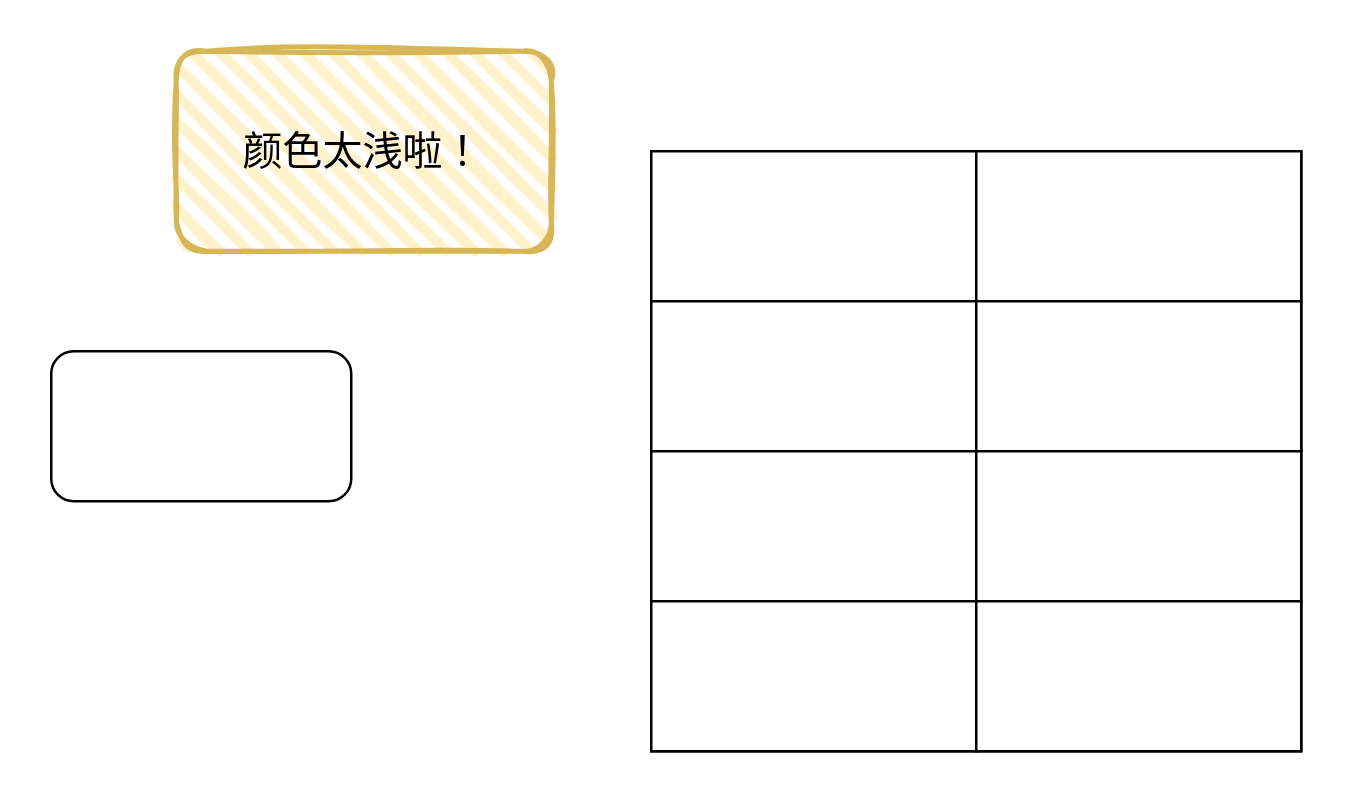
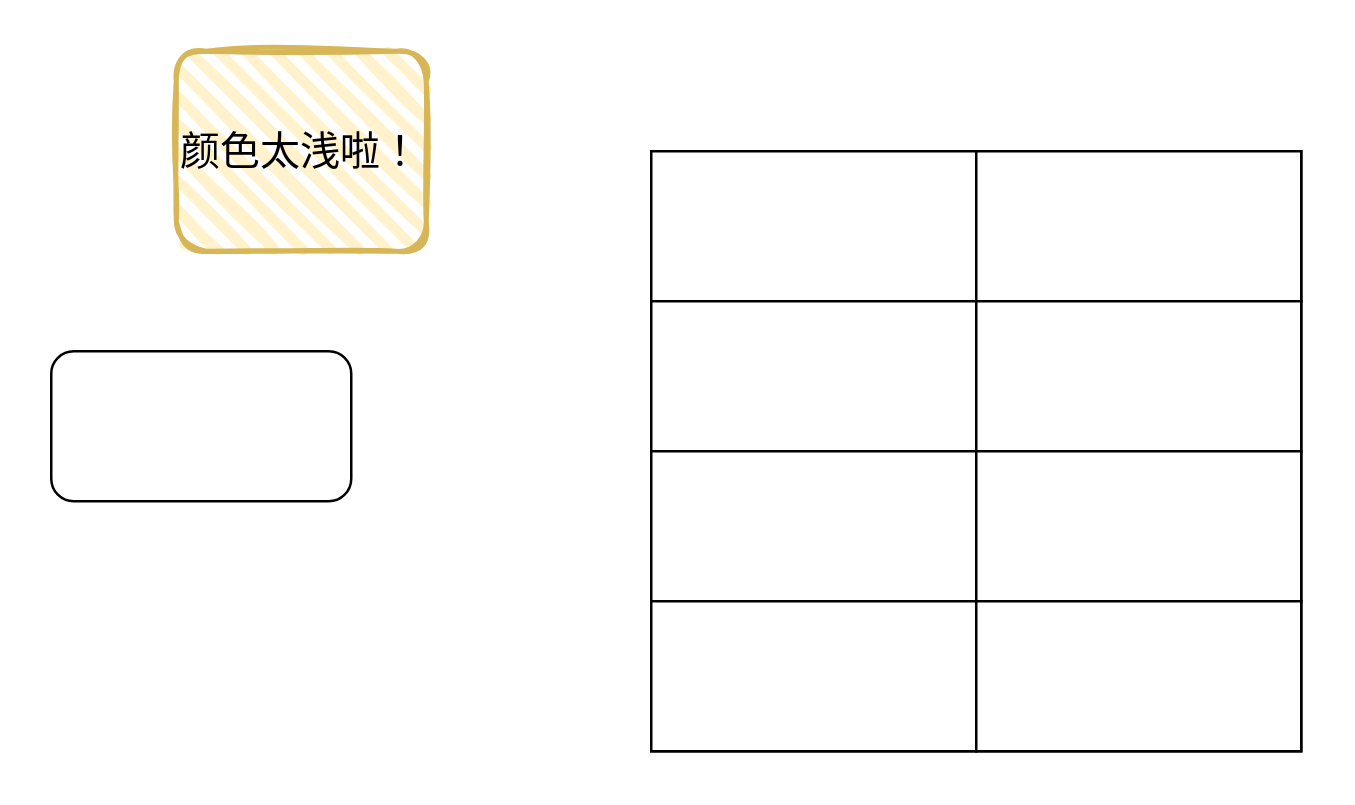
(364, 151) -> (301, 151)
